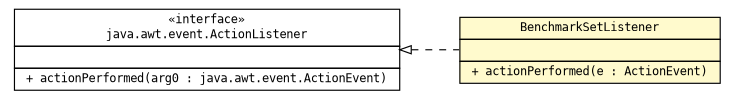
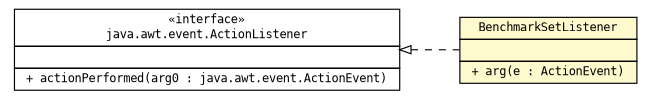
(590, 72) -> (548, 72)
